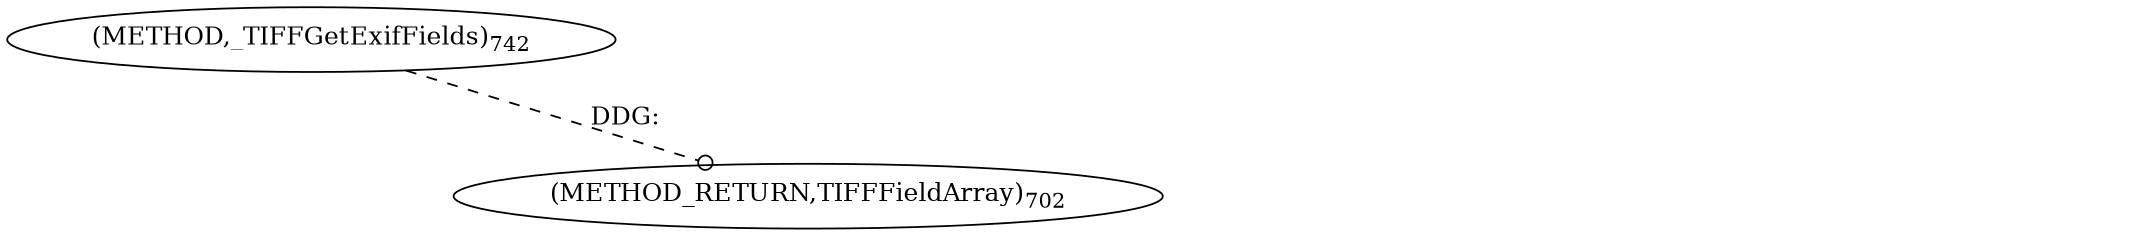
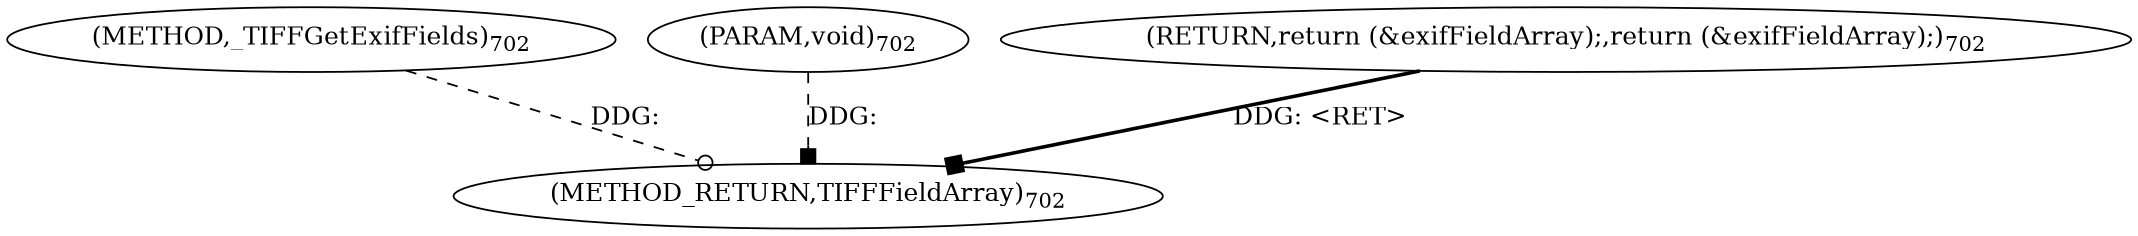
(510, 37) -> (510, 37)
none -> (808, 40)
none -> (1566, 40)
